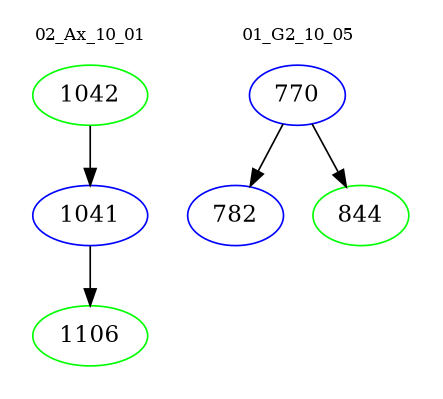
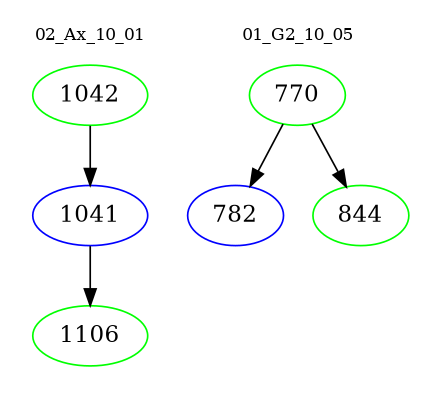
(297, 95) -> (297, 95)
